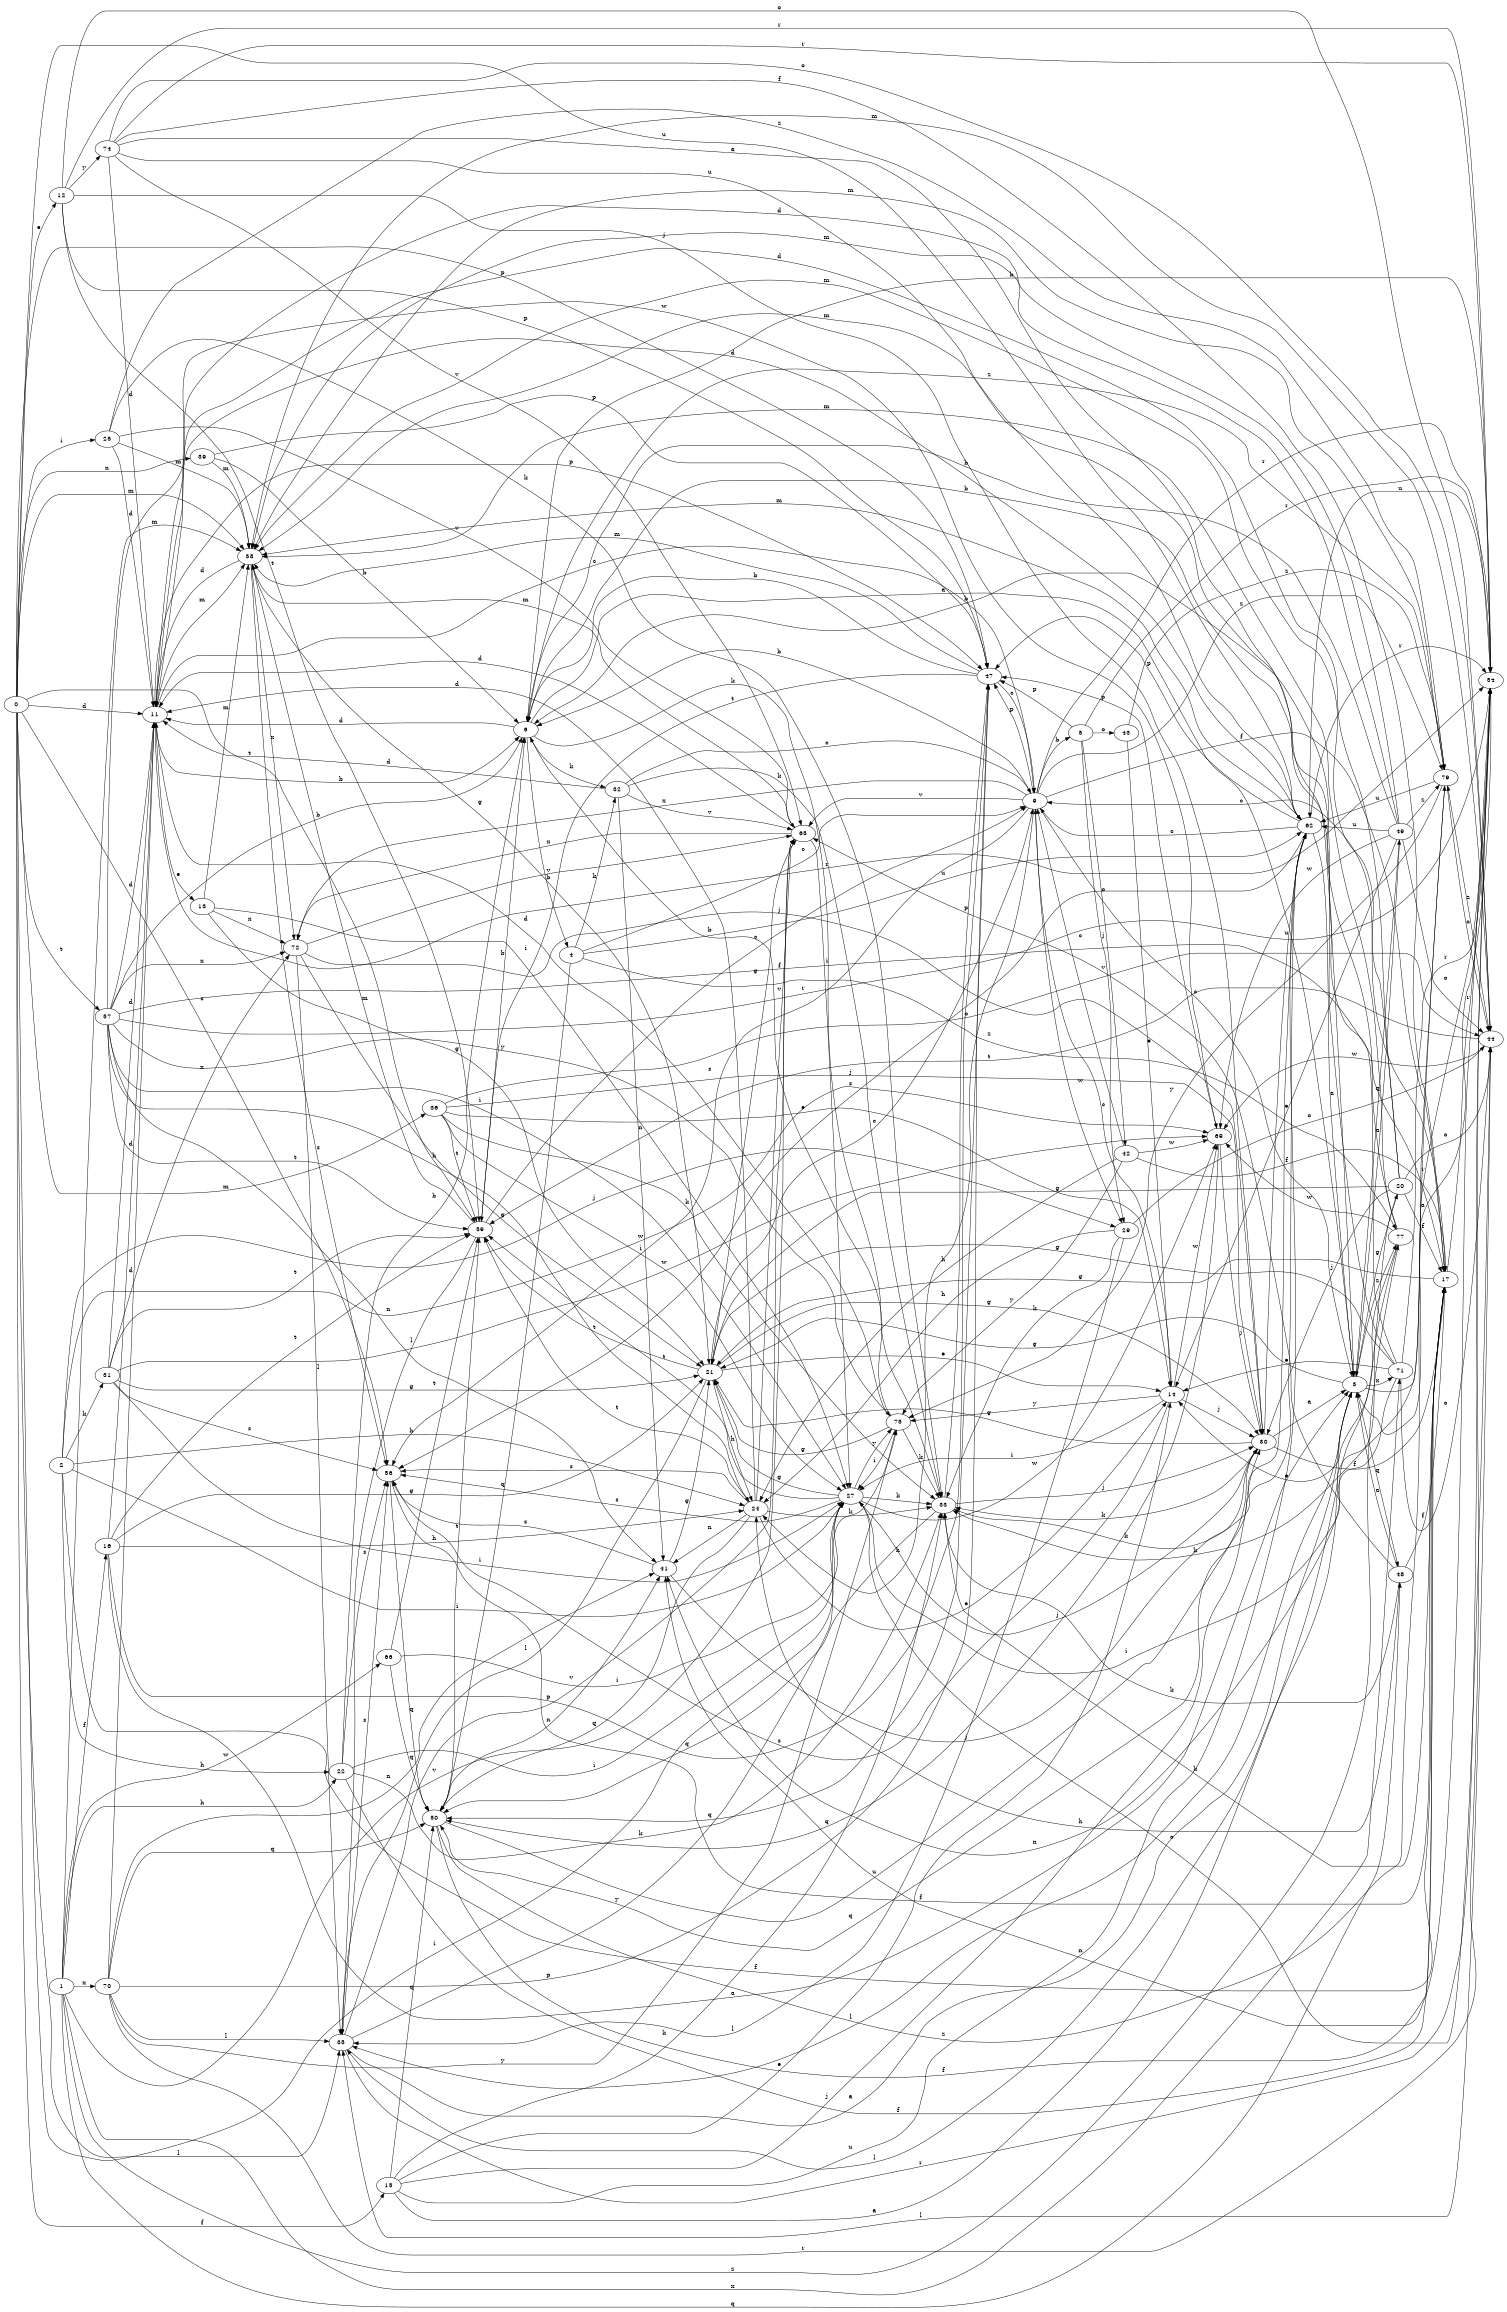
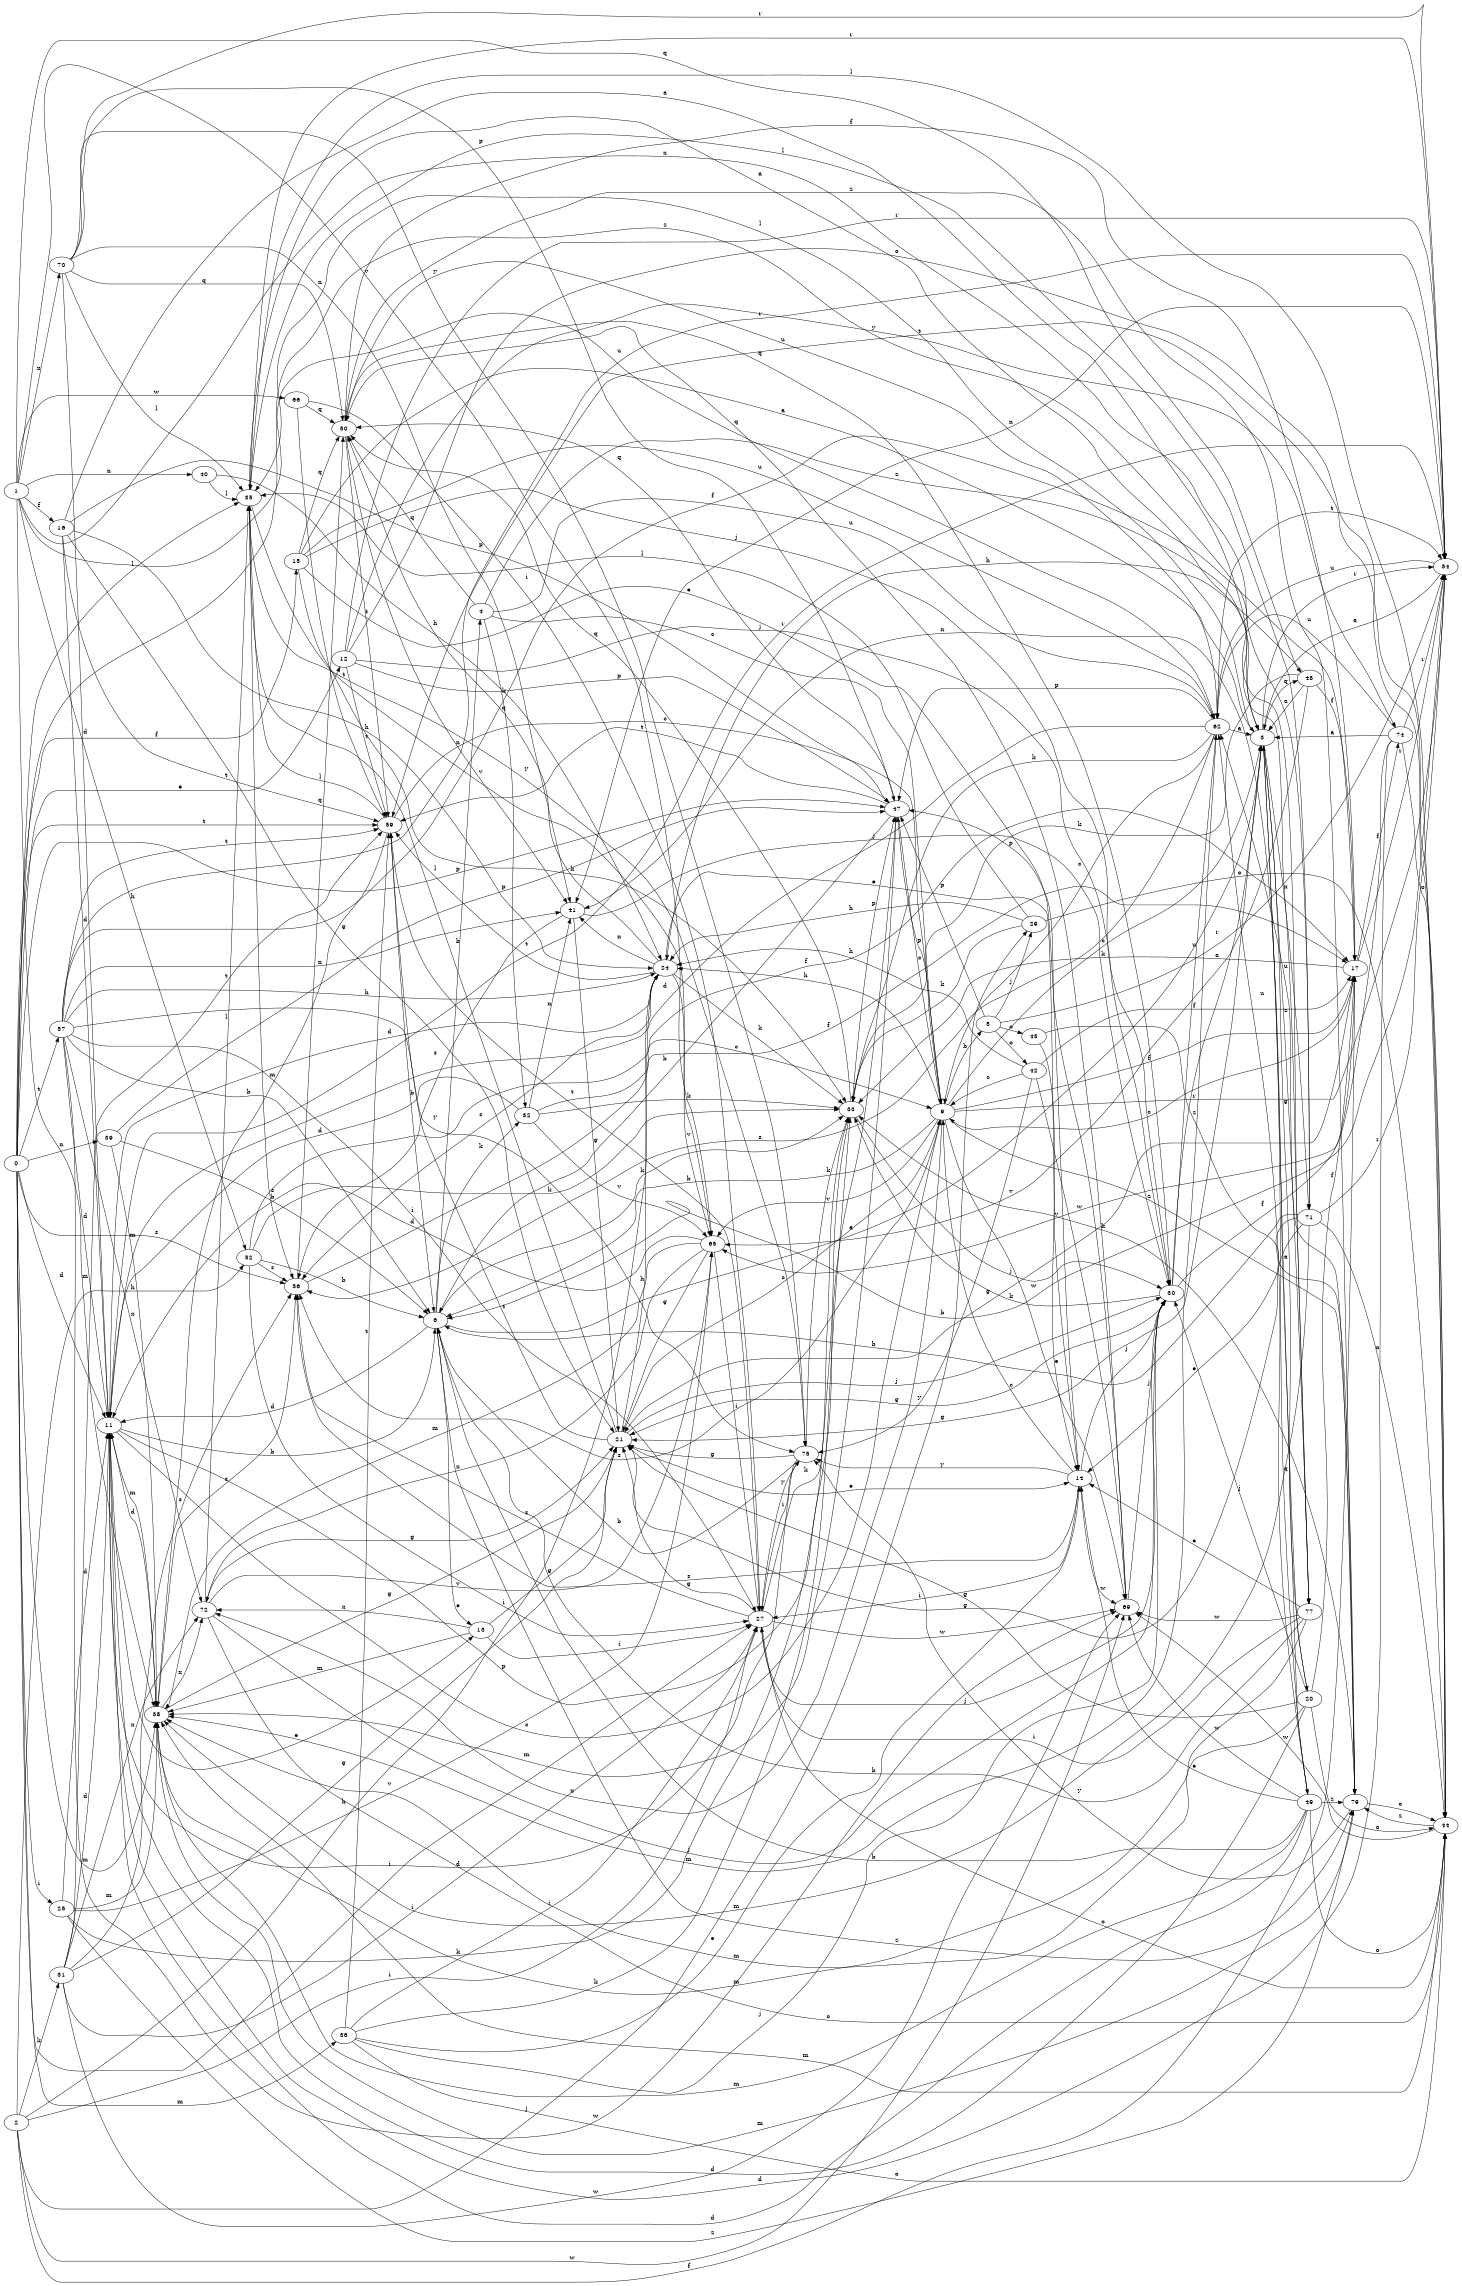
(1128, 286) -> (1377, 854)
none -> (204, 474)
(1401, 645) -> (1332, 509)
(1055, 1019) -> (1043, 1354)
(989, 1302) -> (897, 1381)
none -> (449, 1485)
(341, 1772) -> (249, 1258)
none -> (829, 2020)
